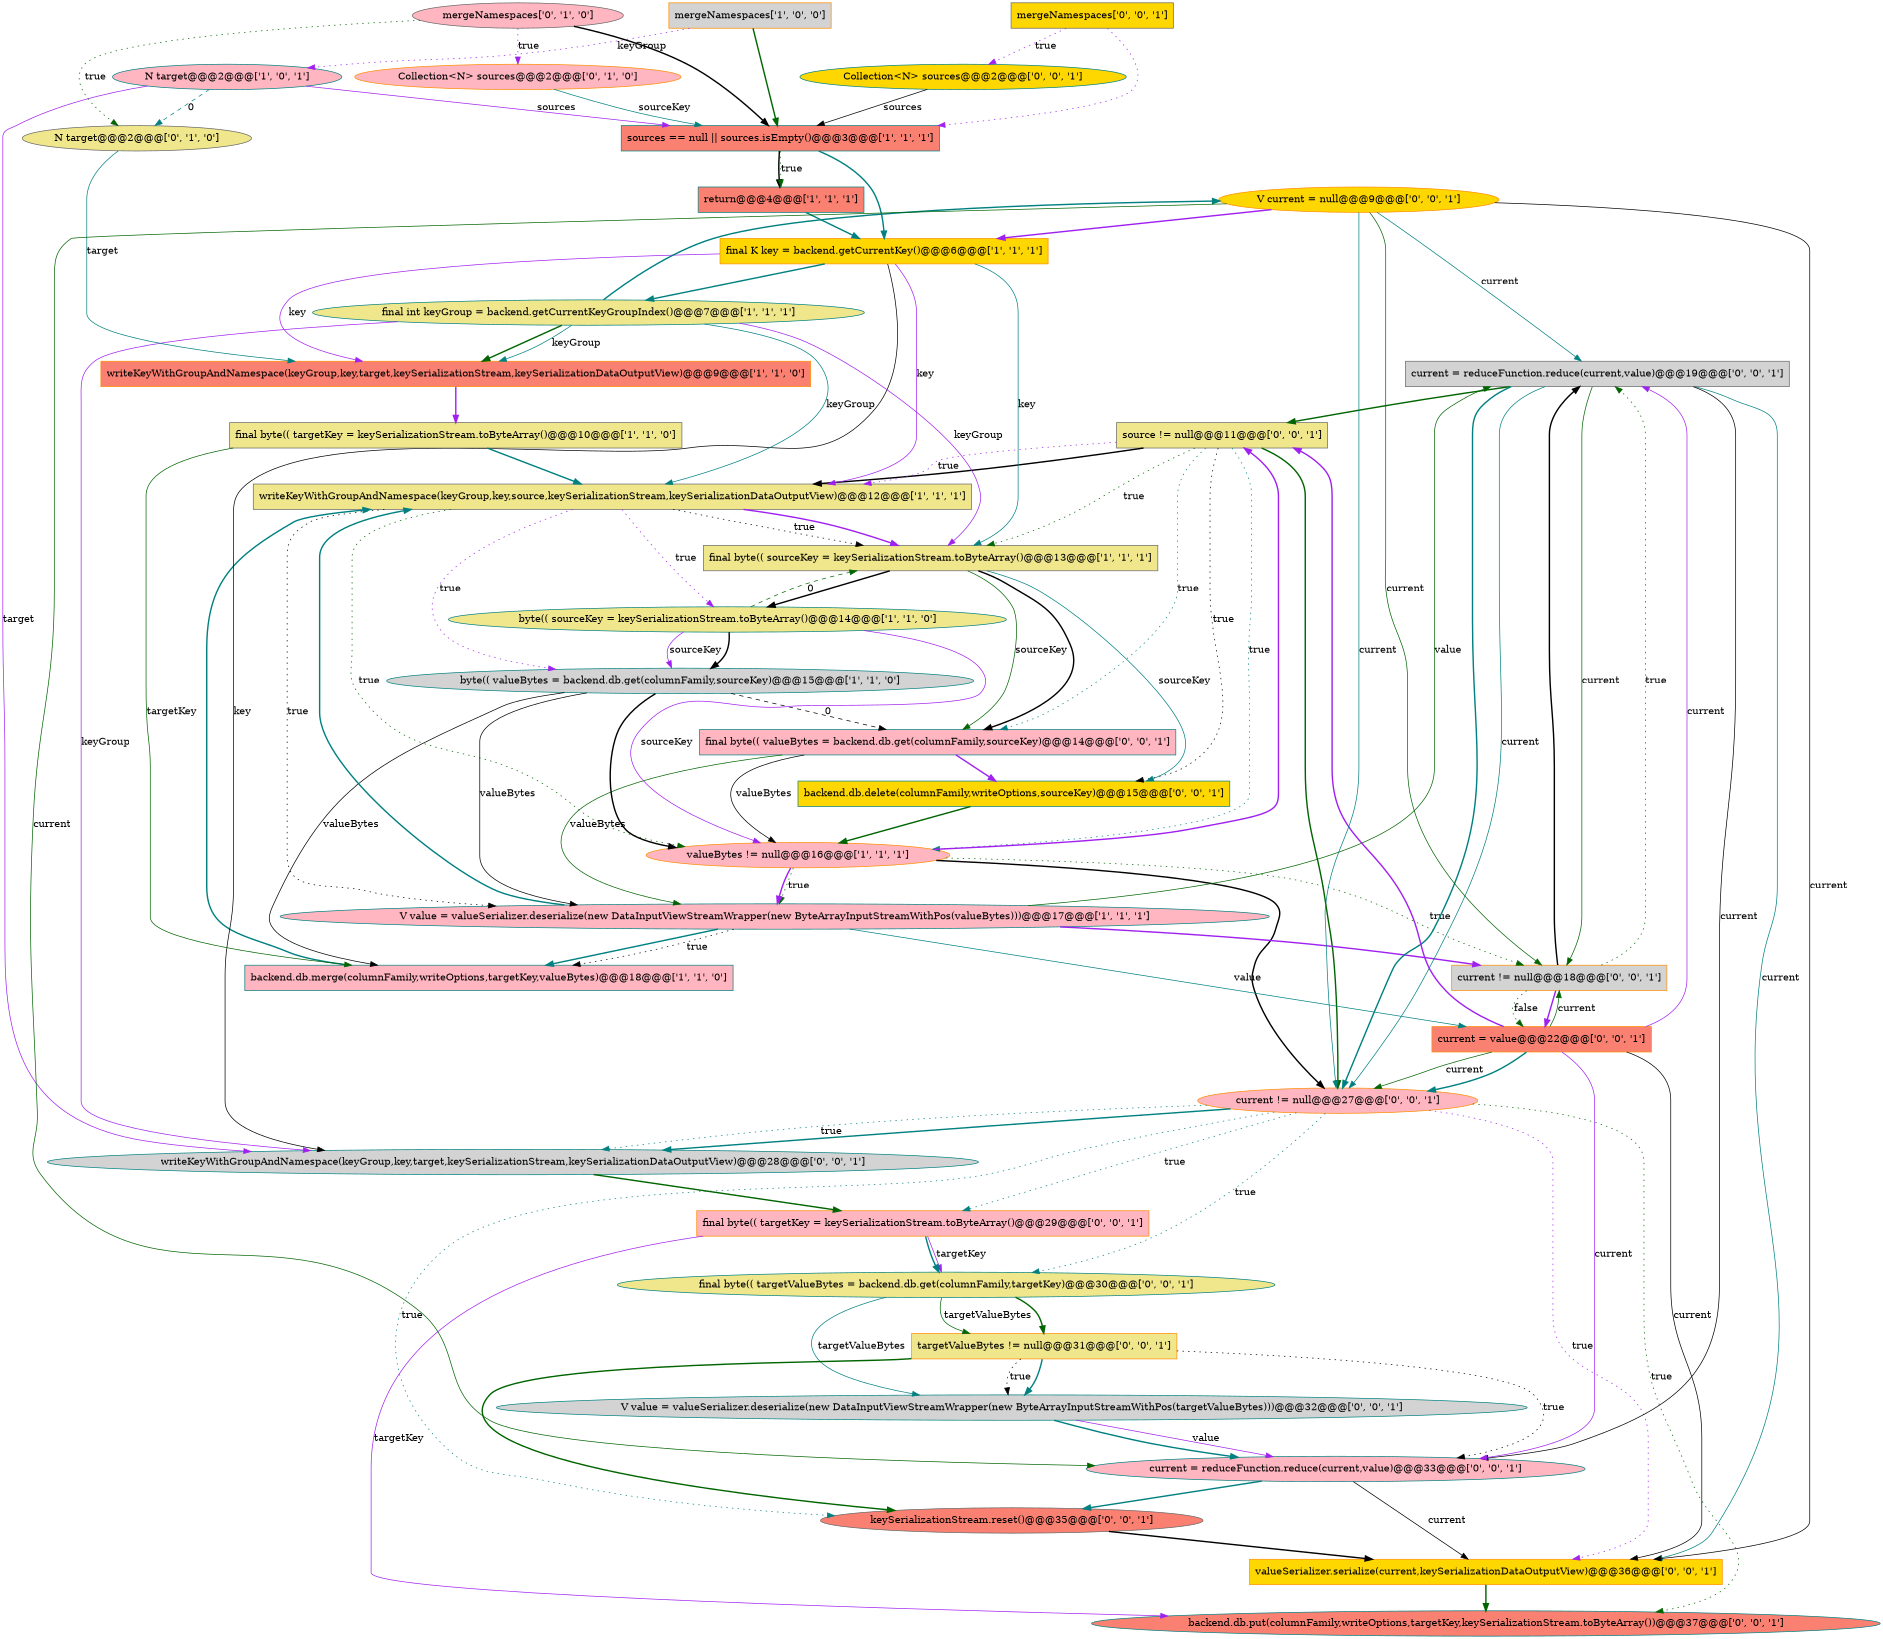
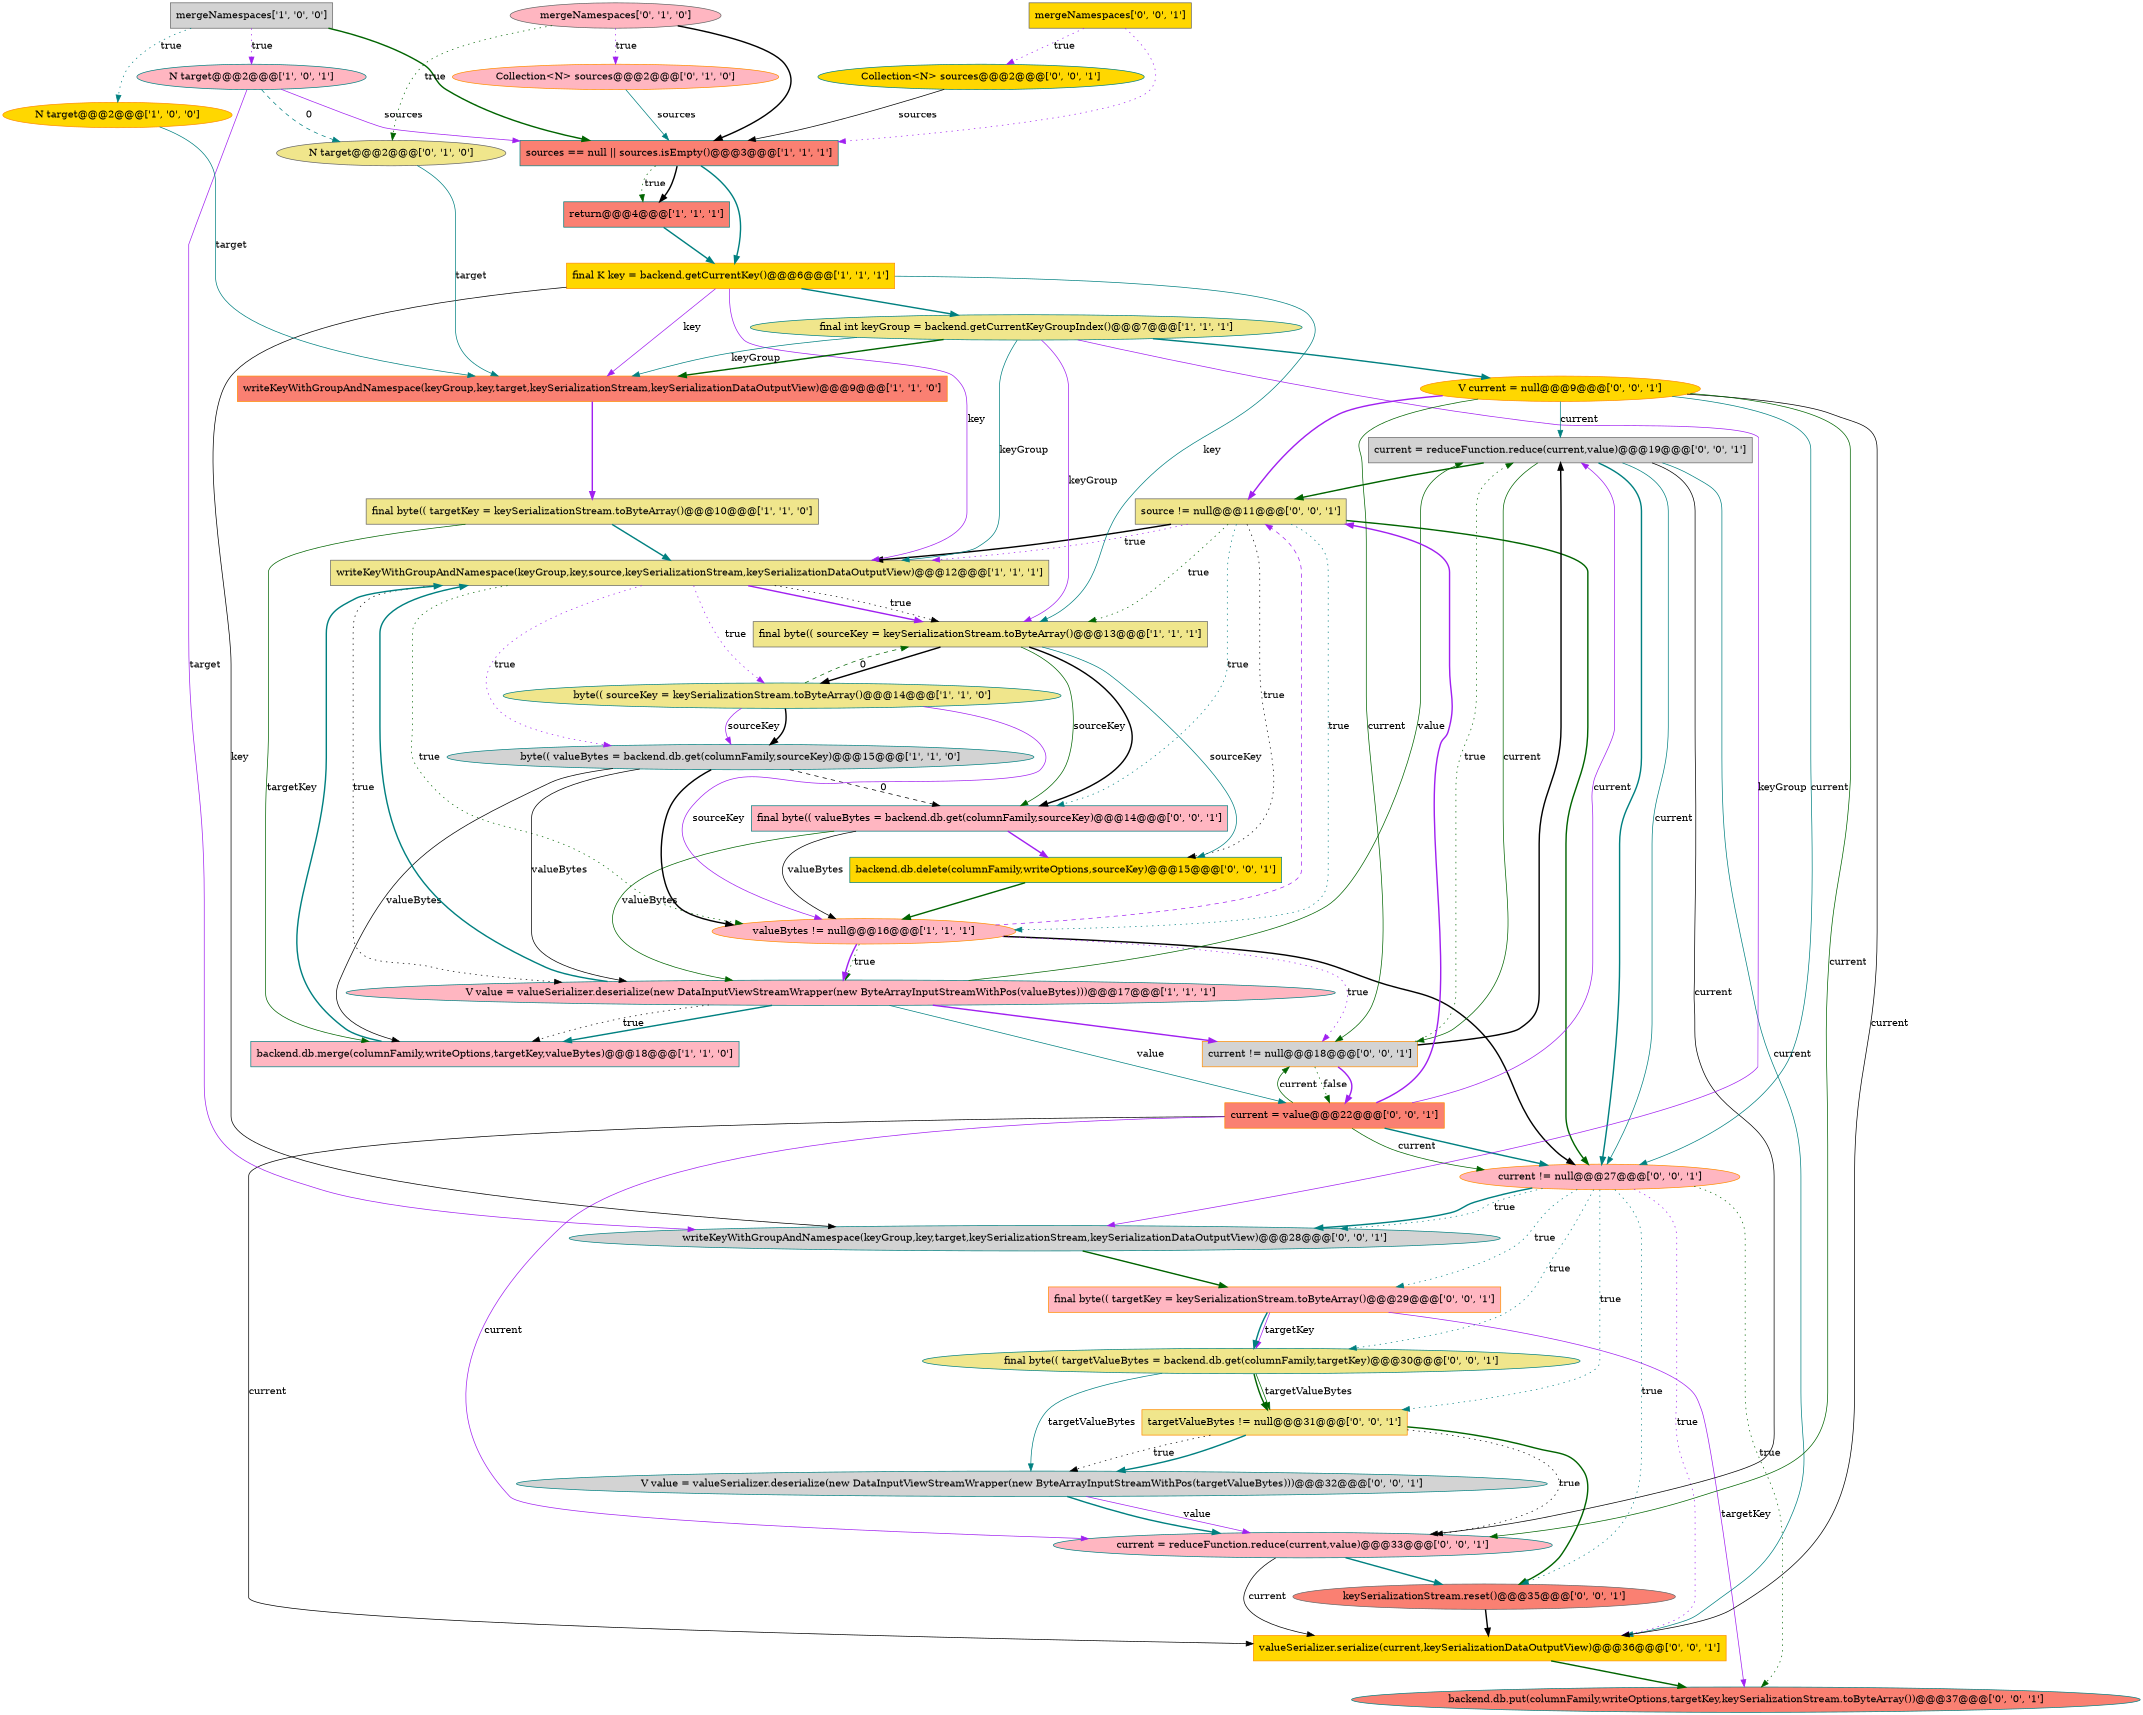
(750, 16) -> (252, 16)
(642, 46) -> (262, 46)
(665, 108) -> (677, 115)
none -> (117, 115)
(1138, 224) -> (1334, 417)
(1278, 798) -> (1301, 852)
(1239, 872) -> (1236, 954)
none -> (1591, 1372)
